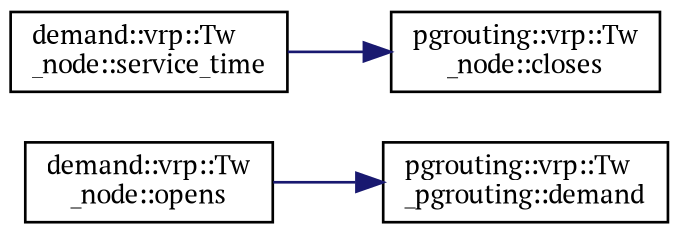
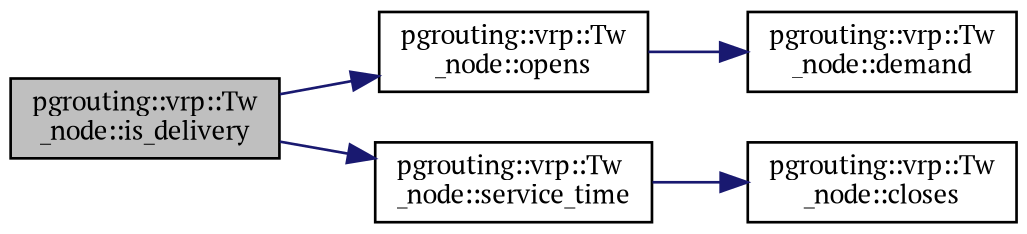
(149, 52) -> (514, 182)
none -> (145, 118)
(149, 182) -> (514, 52)
(526, 182) -> (882, 52)
